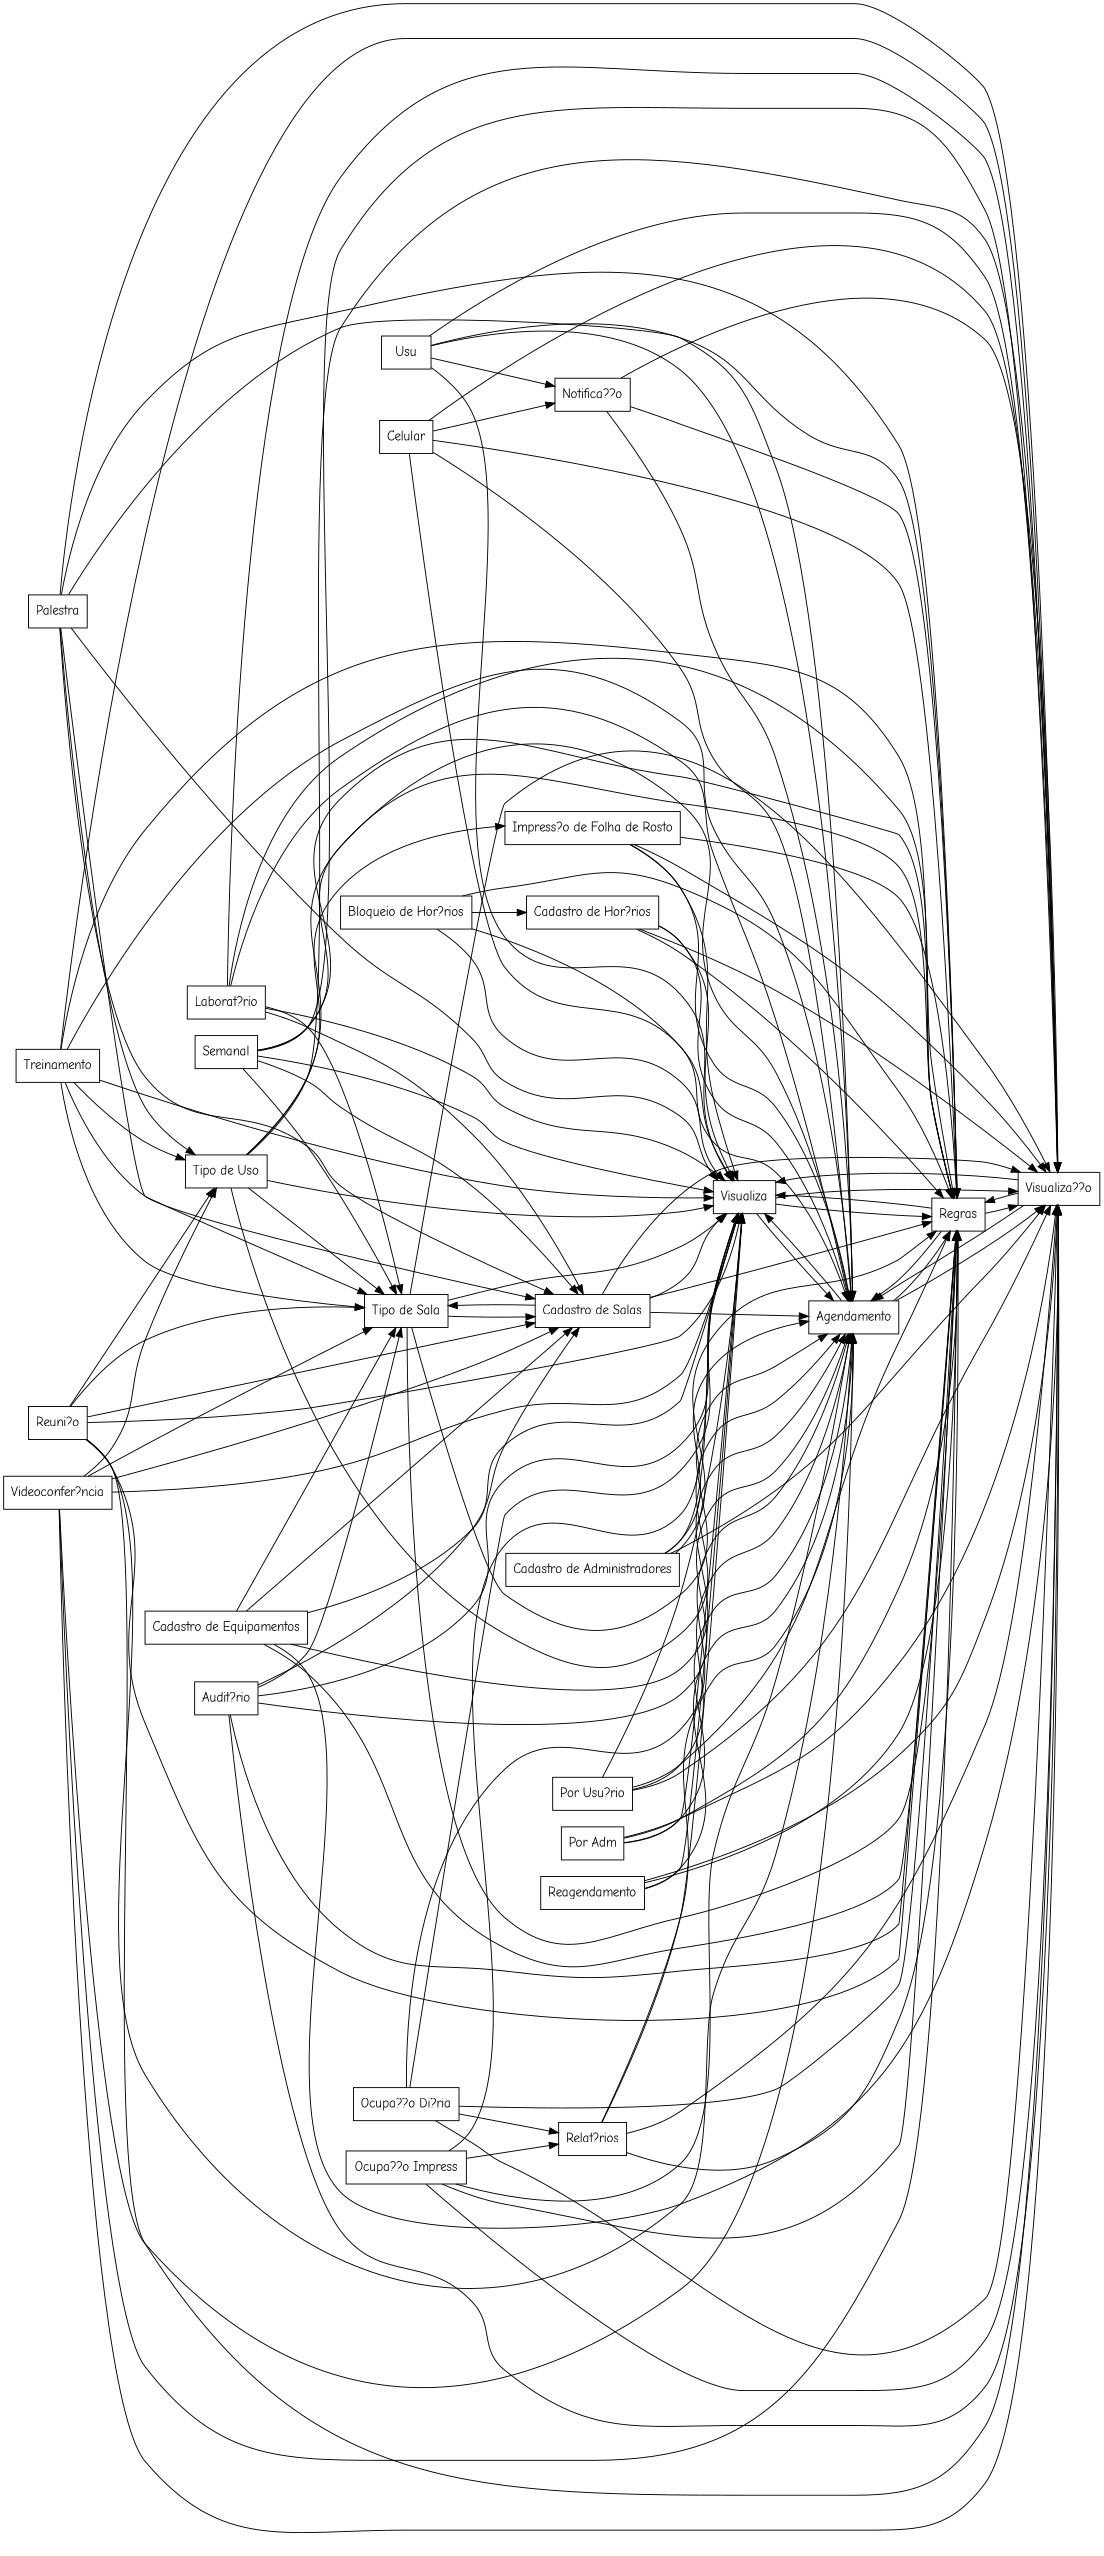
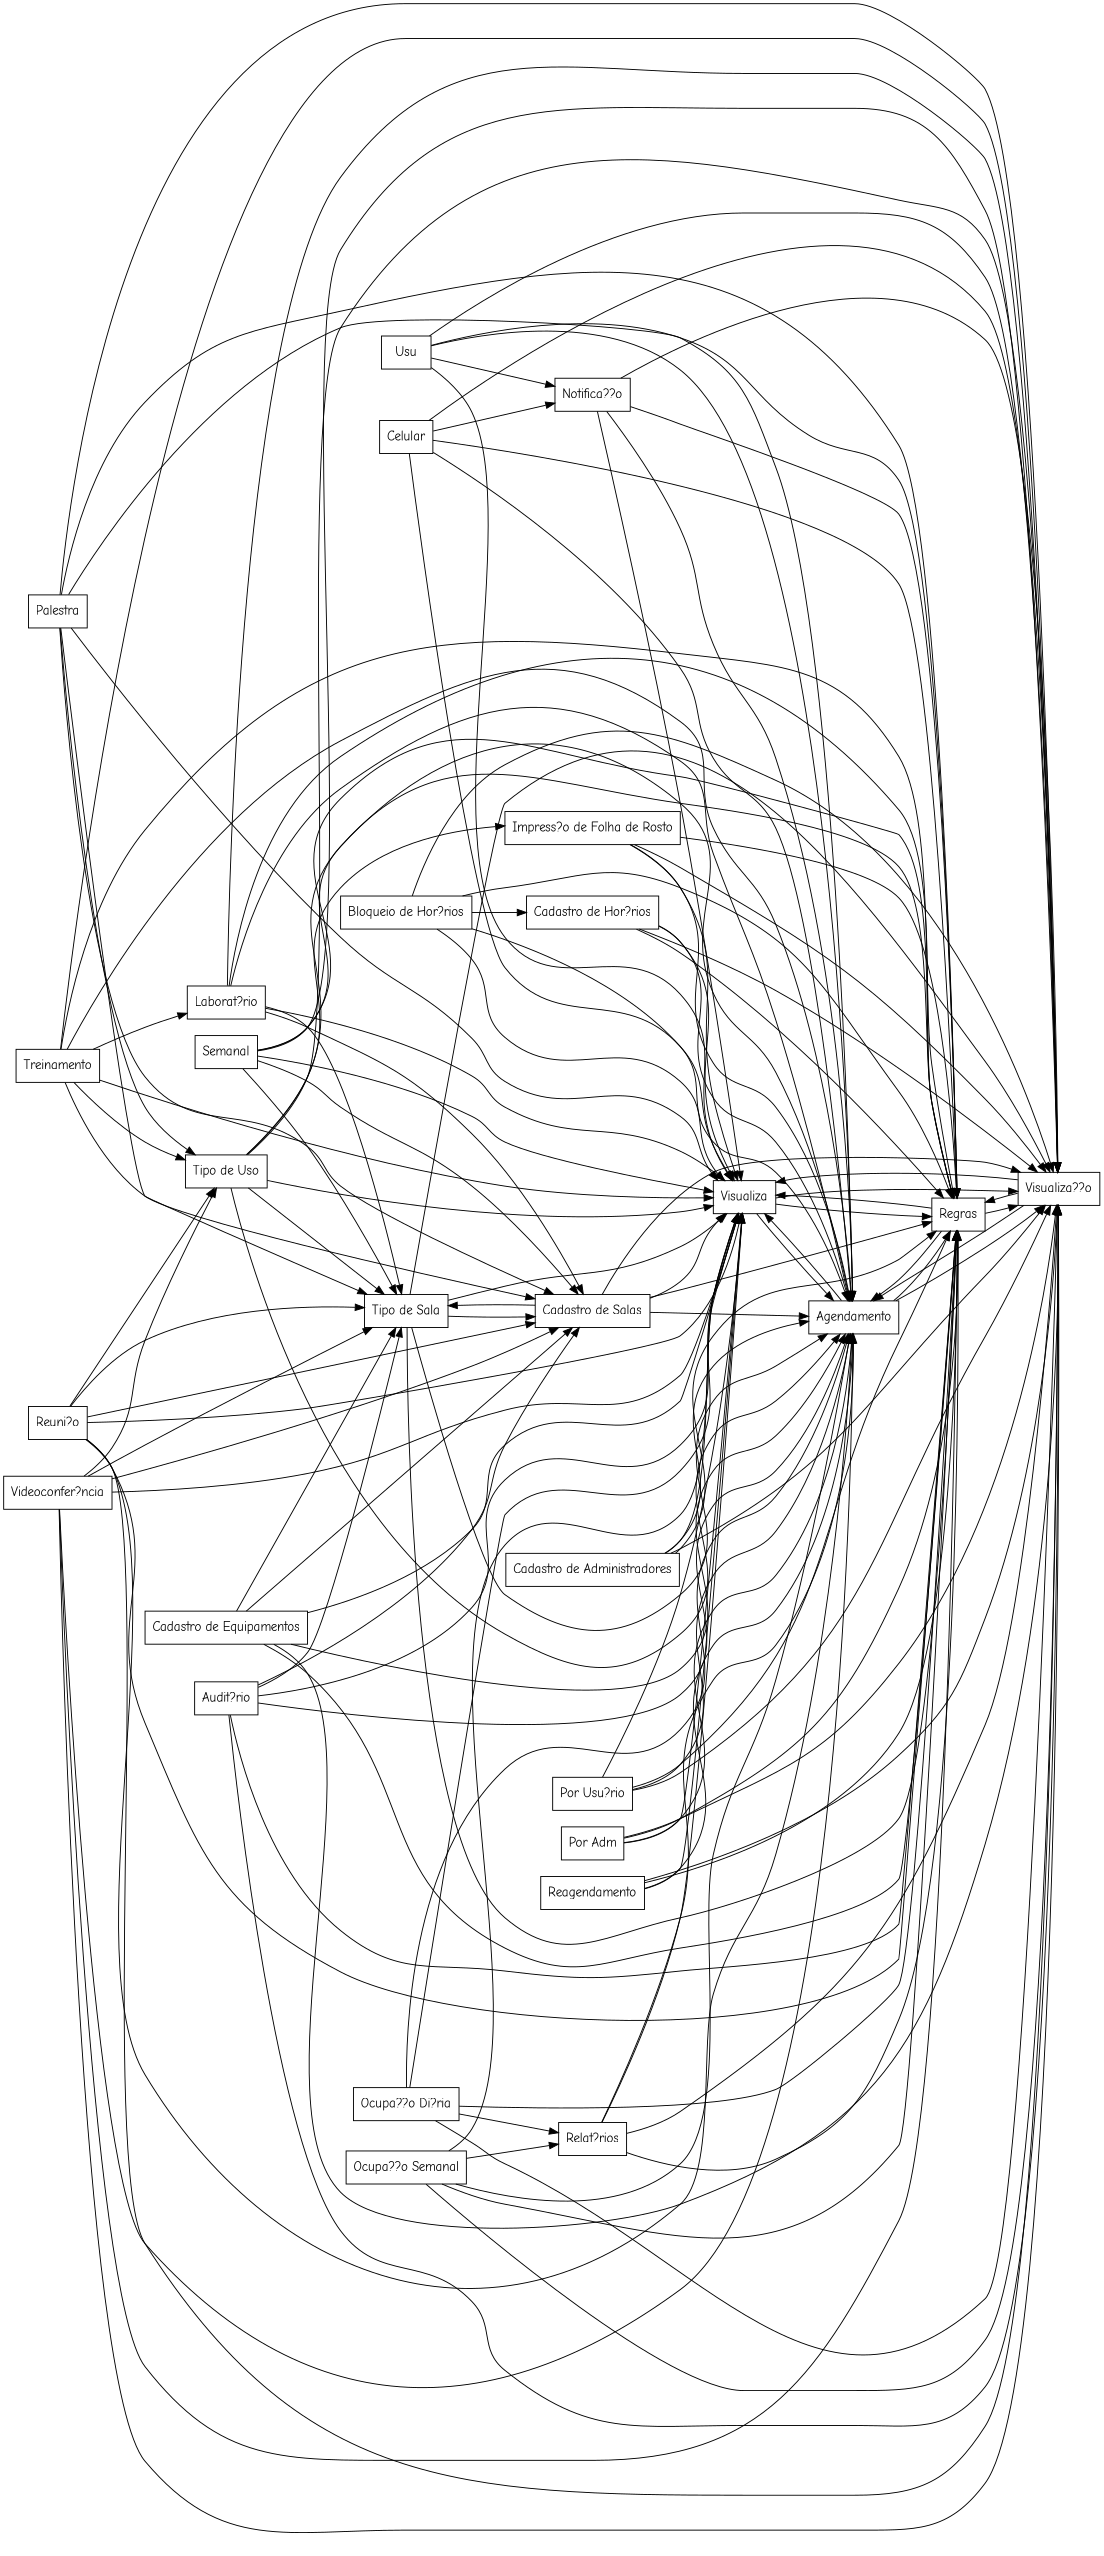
none -> (770, 778)
none -> (678, 790)
(151, 1265) -> (135, 1031)
(406, 2167) -> (406, 2167)
